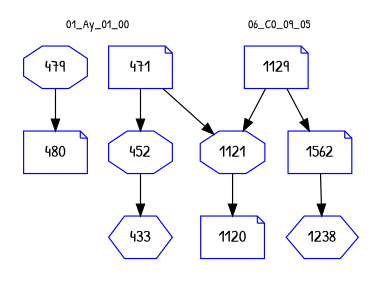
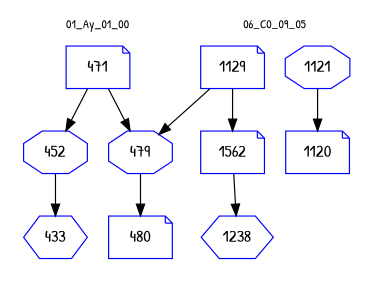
(175, 99) -> (117, 105)
(257, 105) -> (199, 98)
